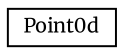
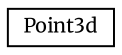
(62, 28) -> (61, 28)
